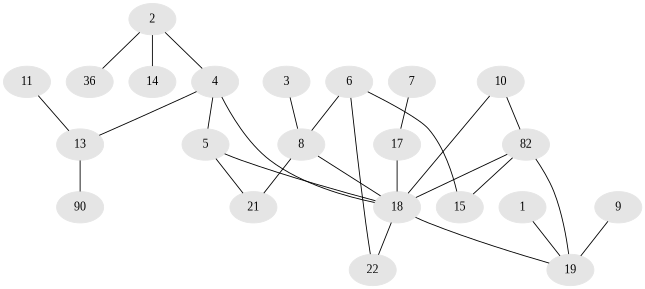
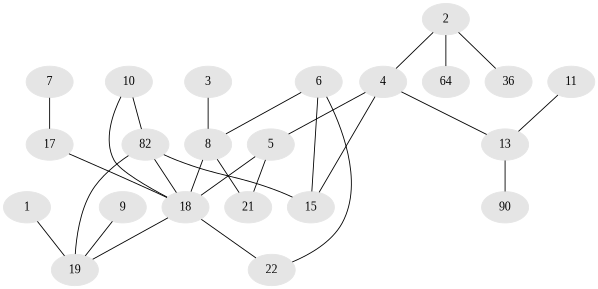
(152, 82) -> (446, 82)
(276, 164) -> (350, 140)
